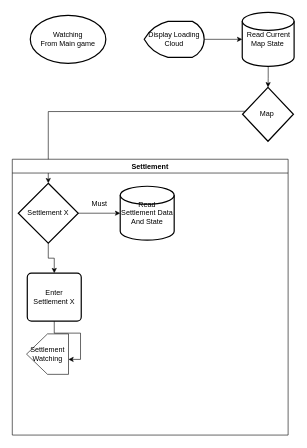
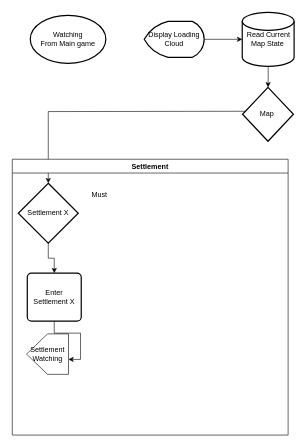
(99, 204) -> (99, 195)
(114, 213) -> none
(147, 213) -> none
